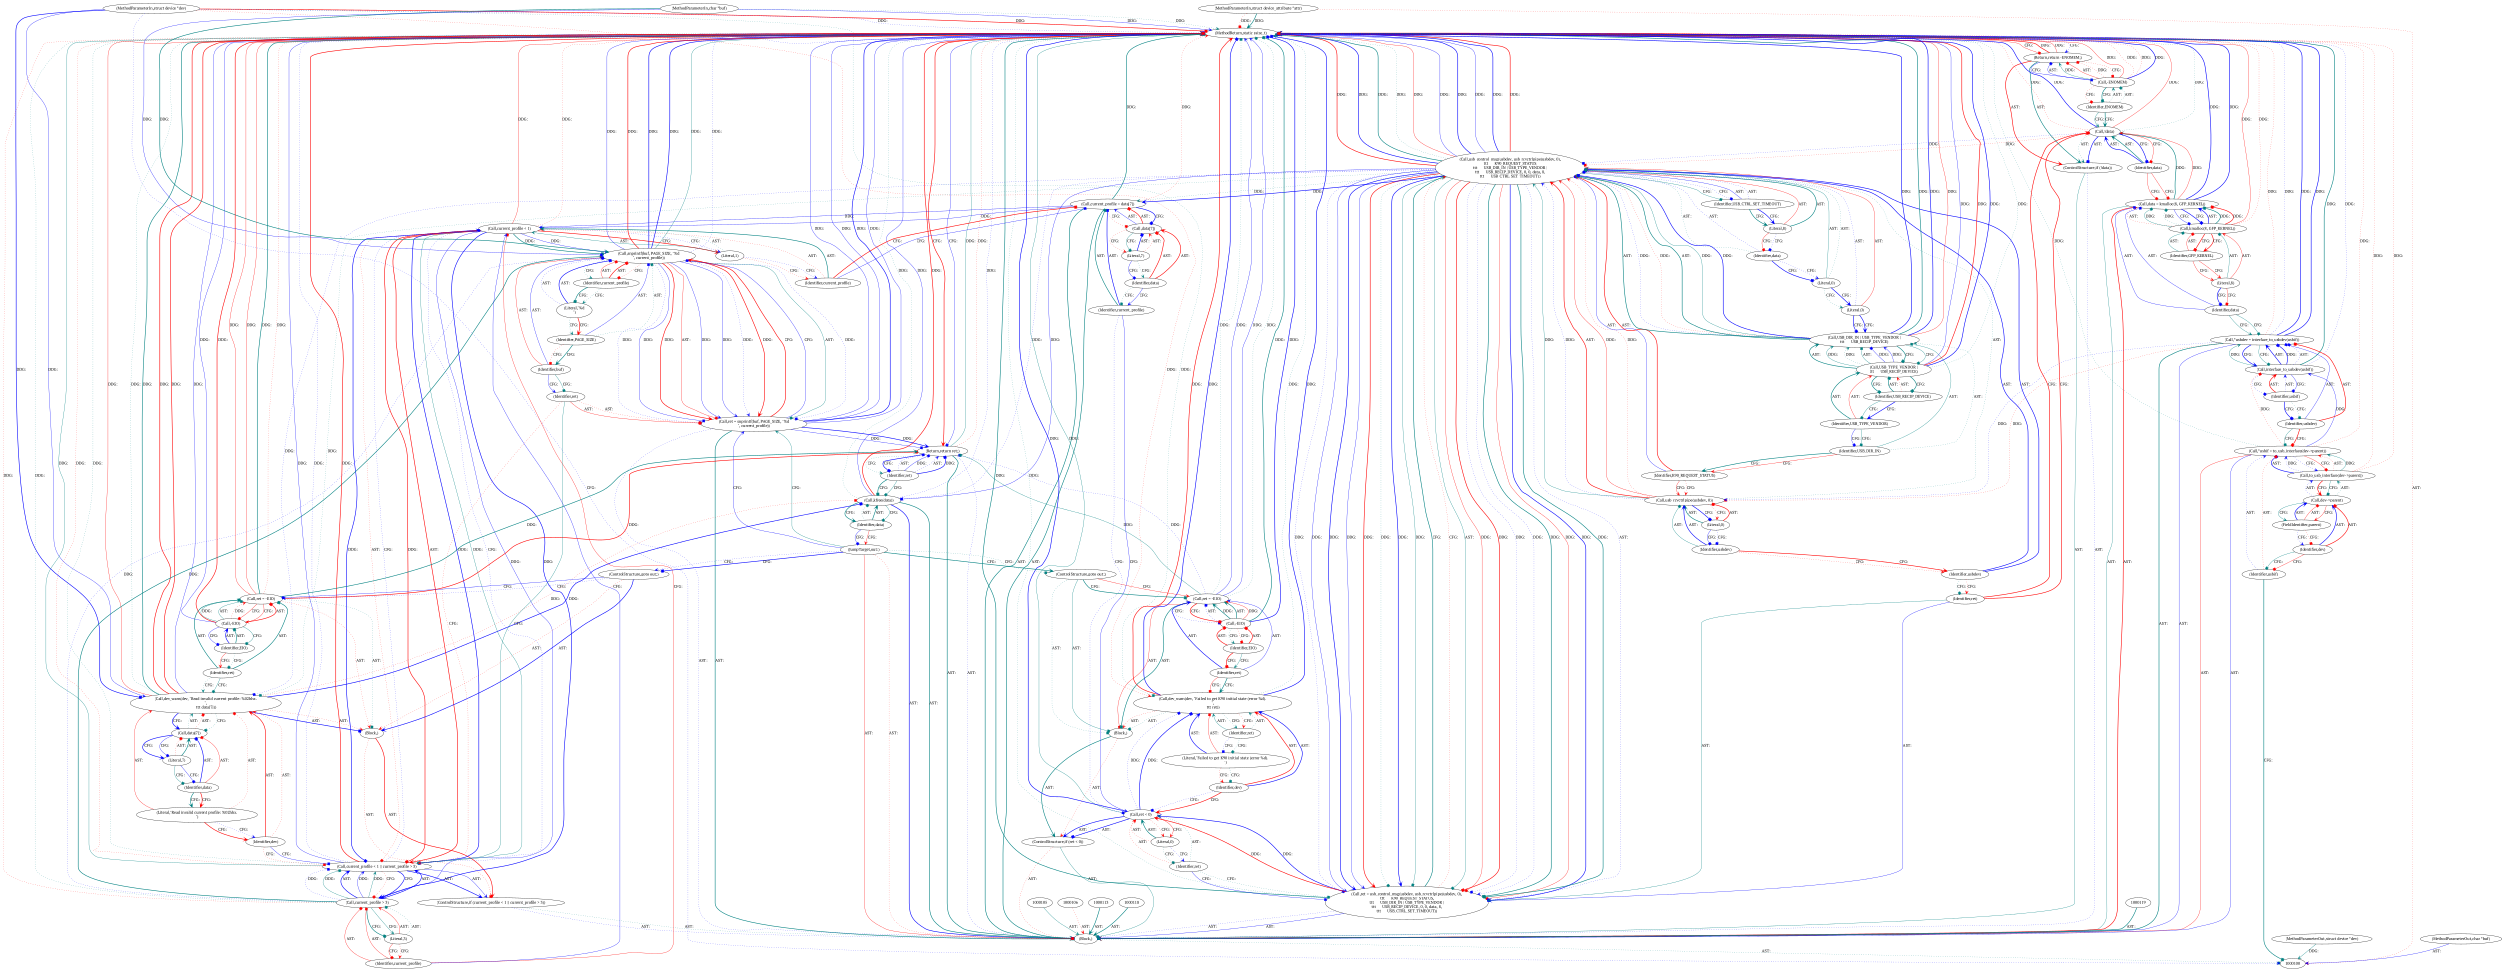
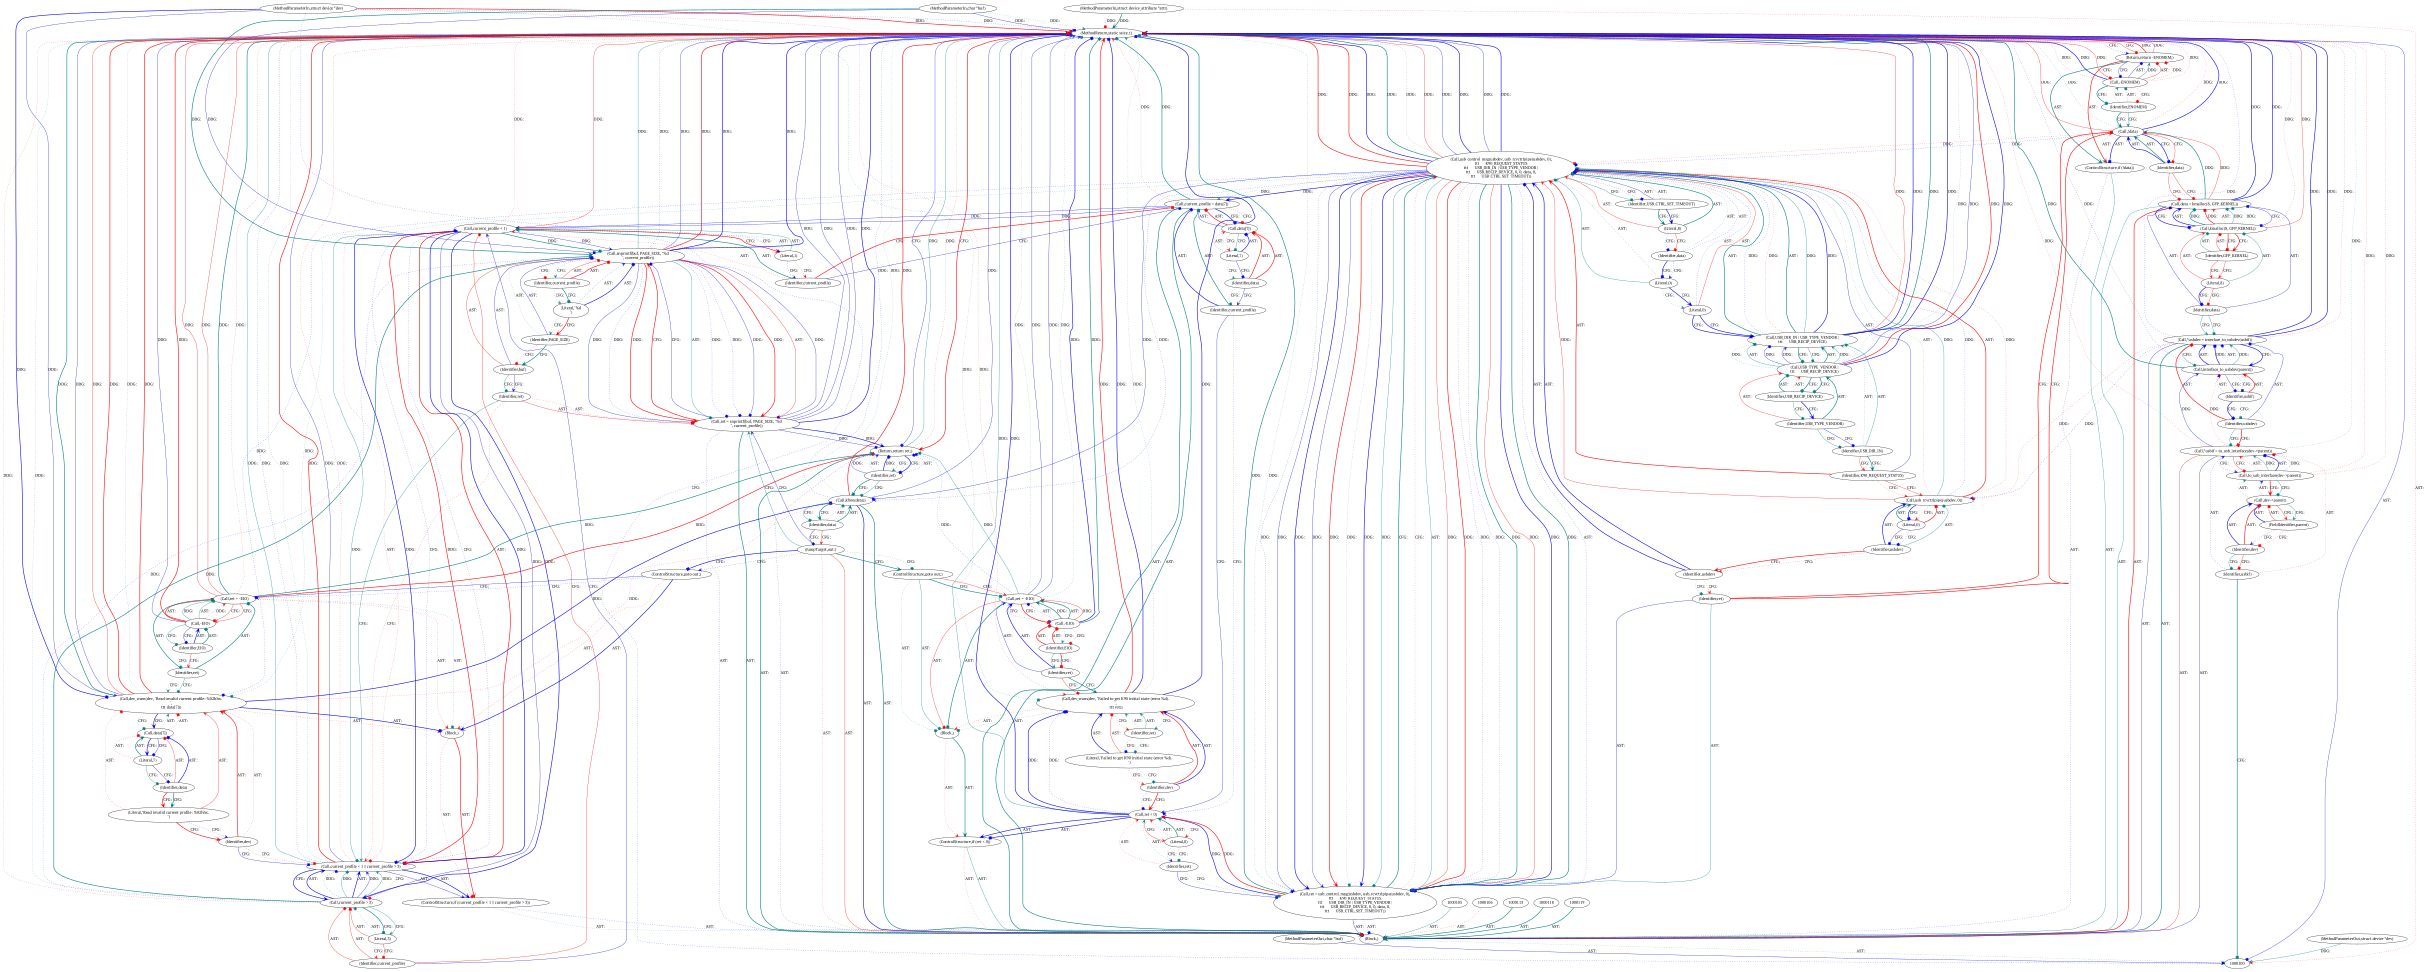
none -> (2404, 66)
(2285, 370) -> (2223, 370)
